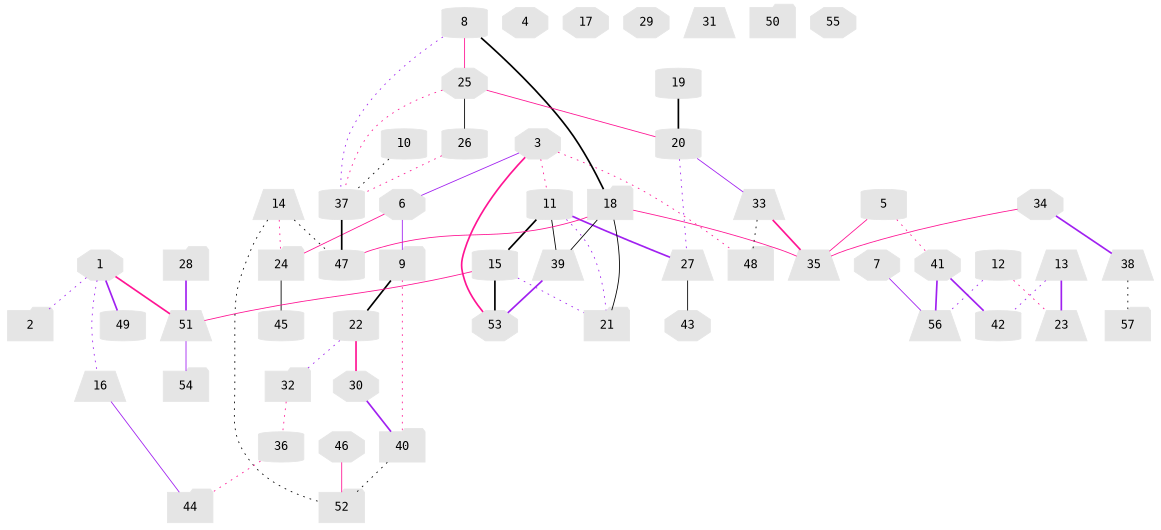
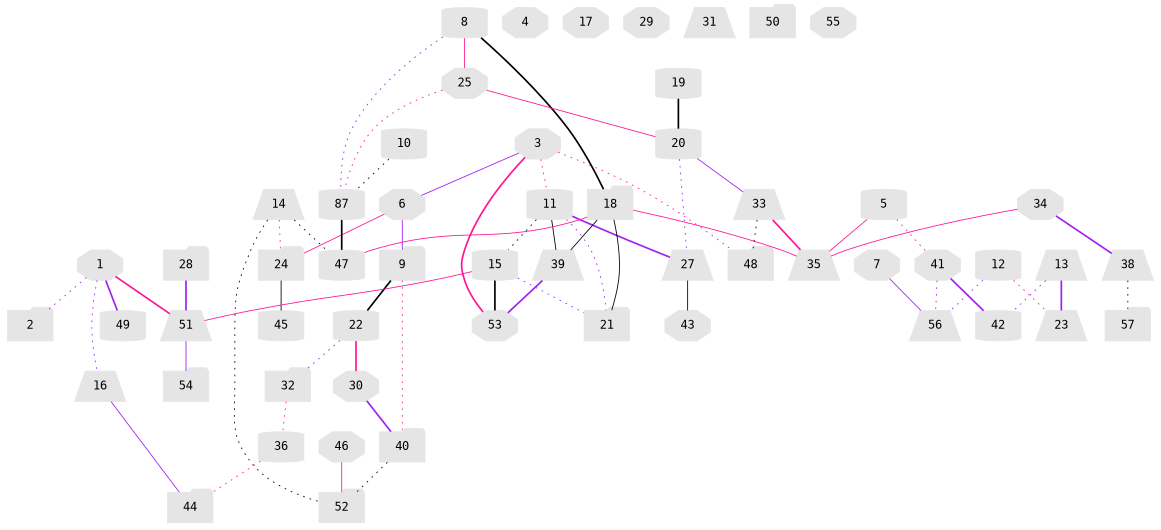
(465, 144) -> none
(342, 205) -> (342, 205)
(520, 238) -> (520, 238)
(936, 296) -> (936, 296)
